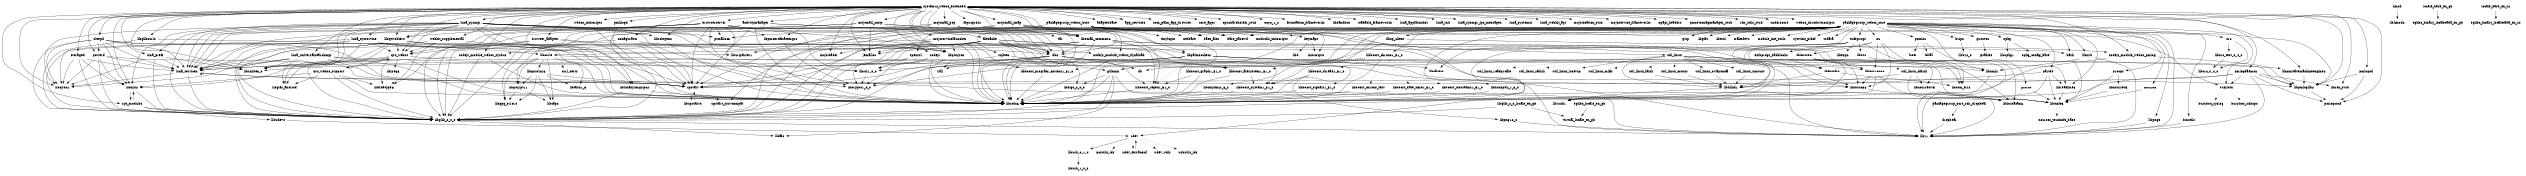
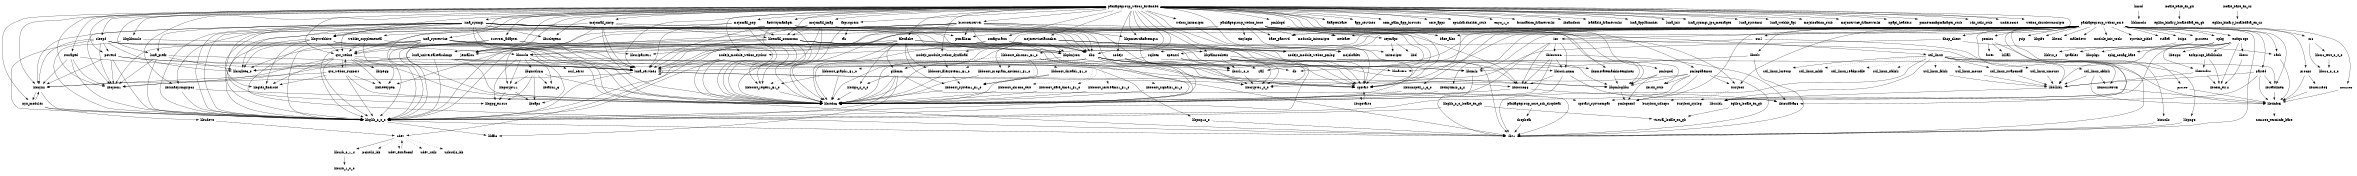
(945, 7) -> (1133, 7)
none -> (1759, 39)
